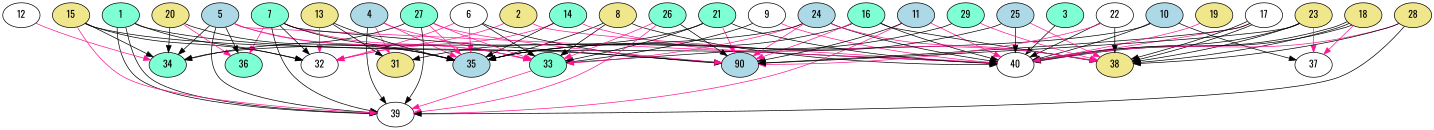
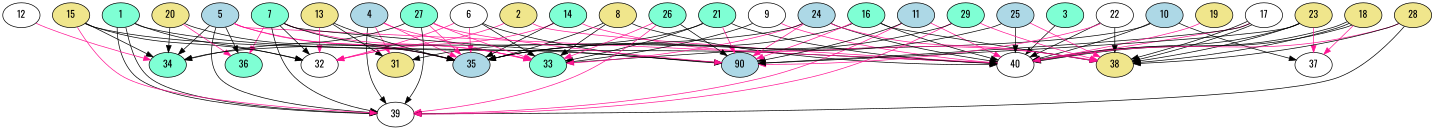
(475, 89) -> (692, 98)
